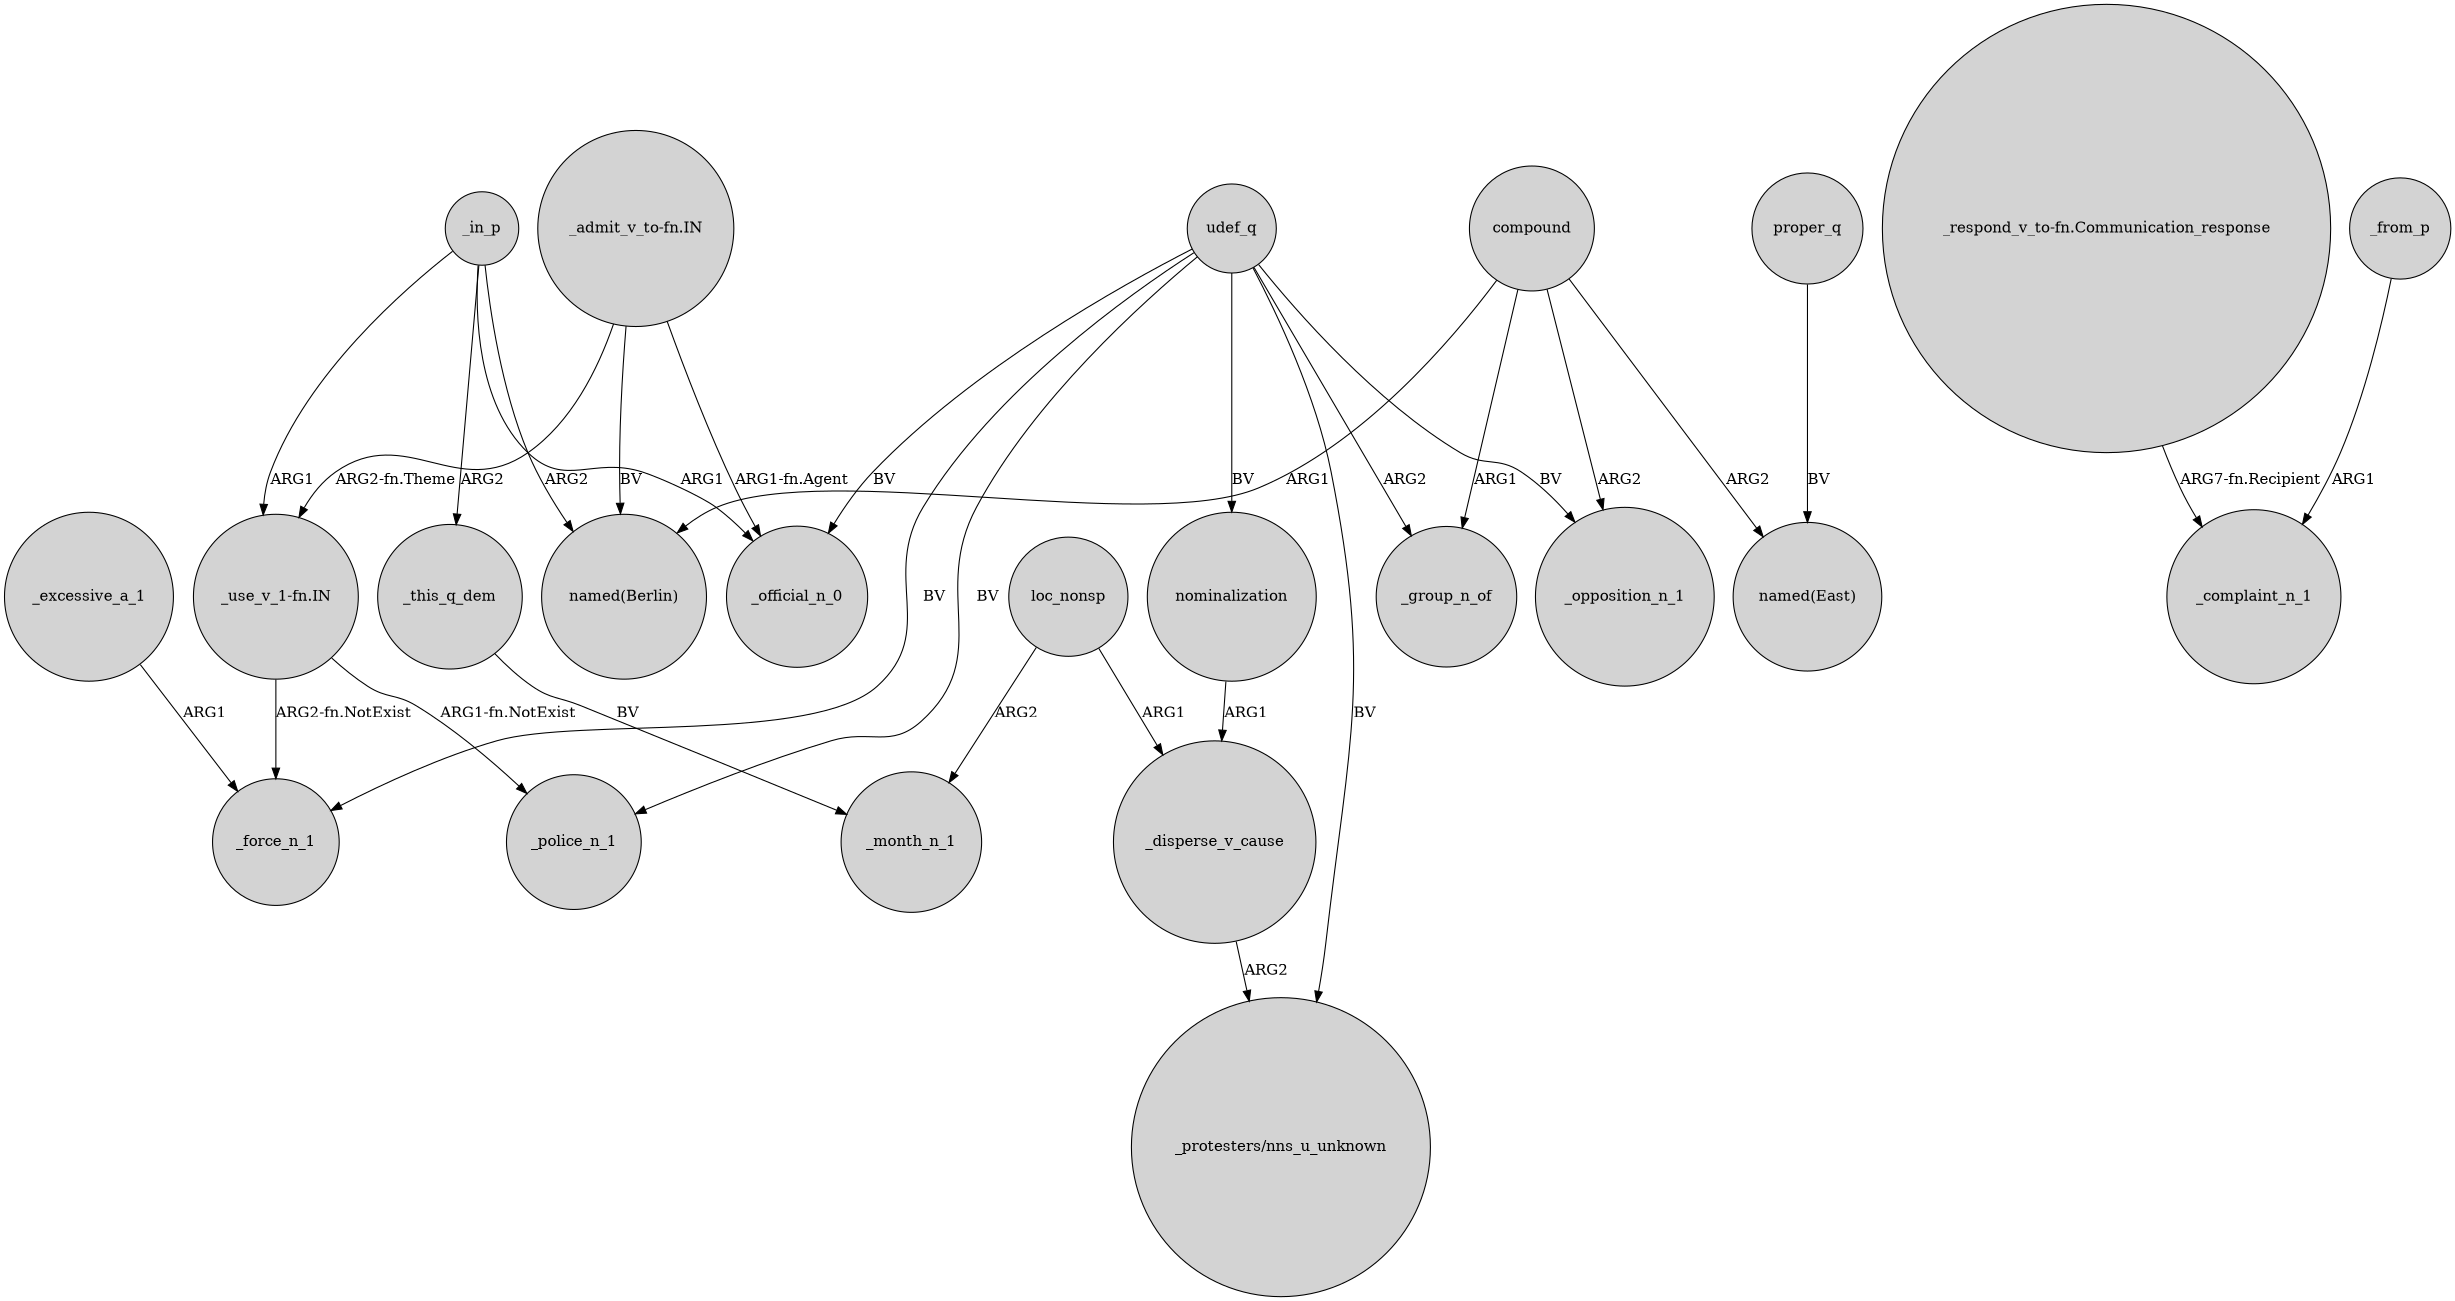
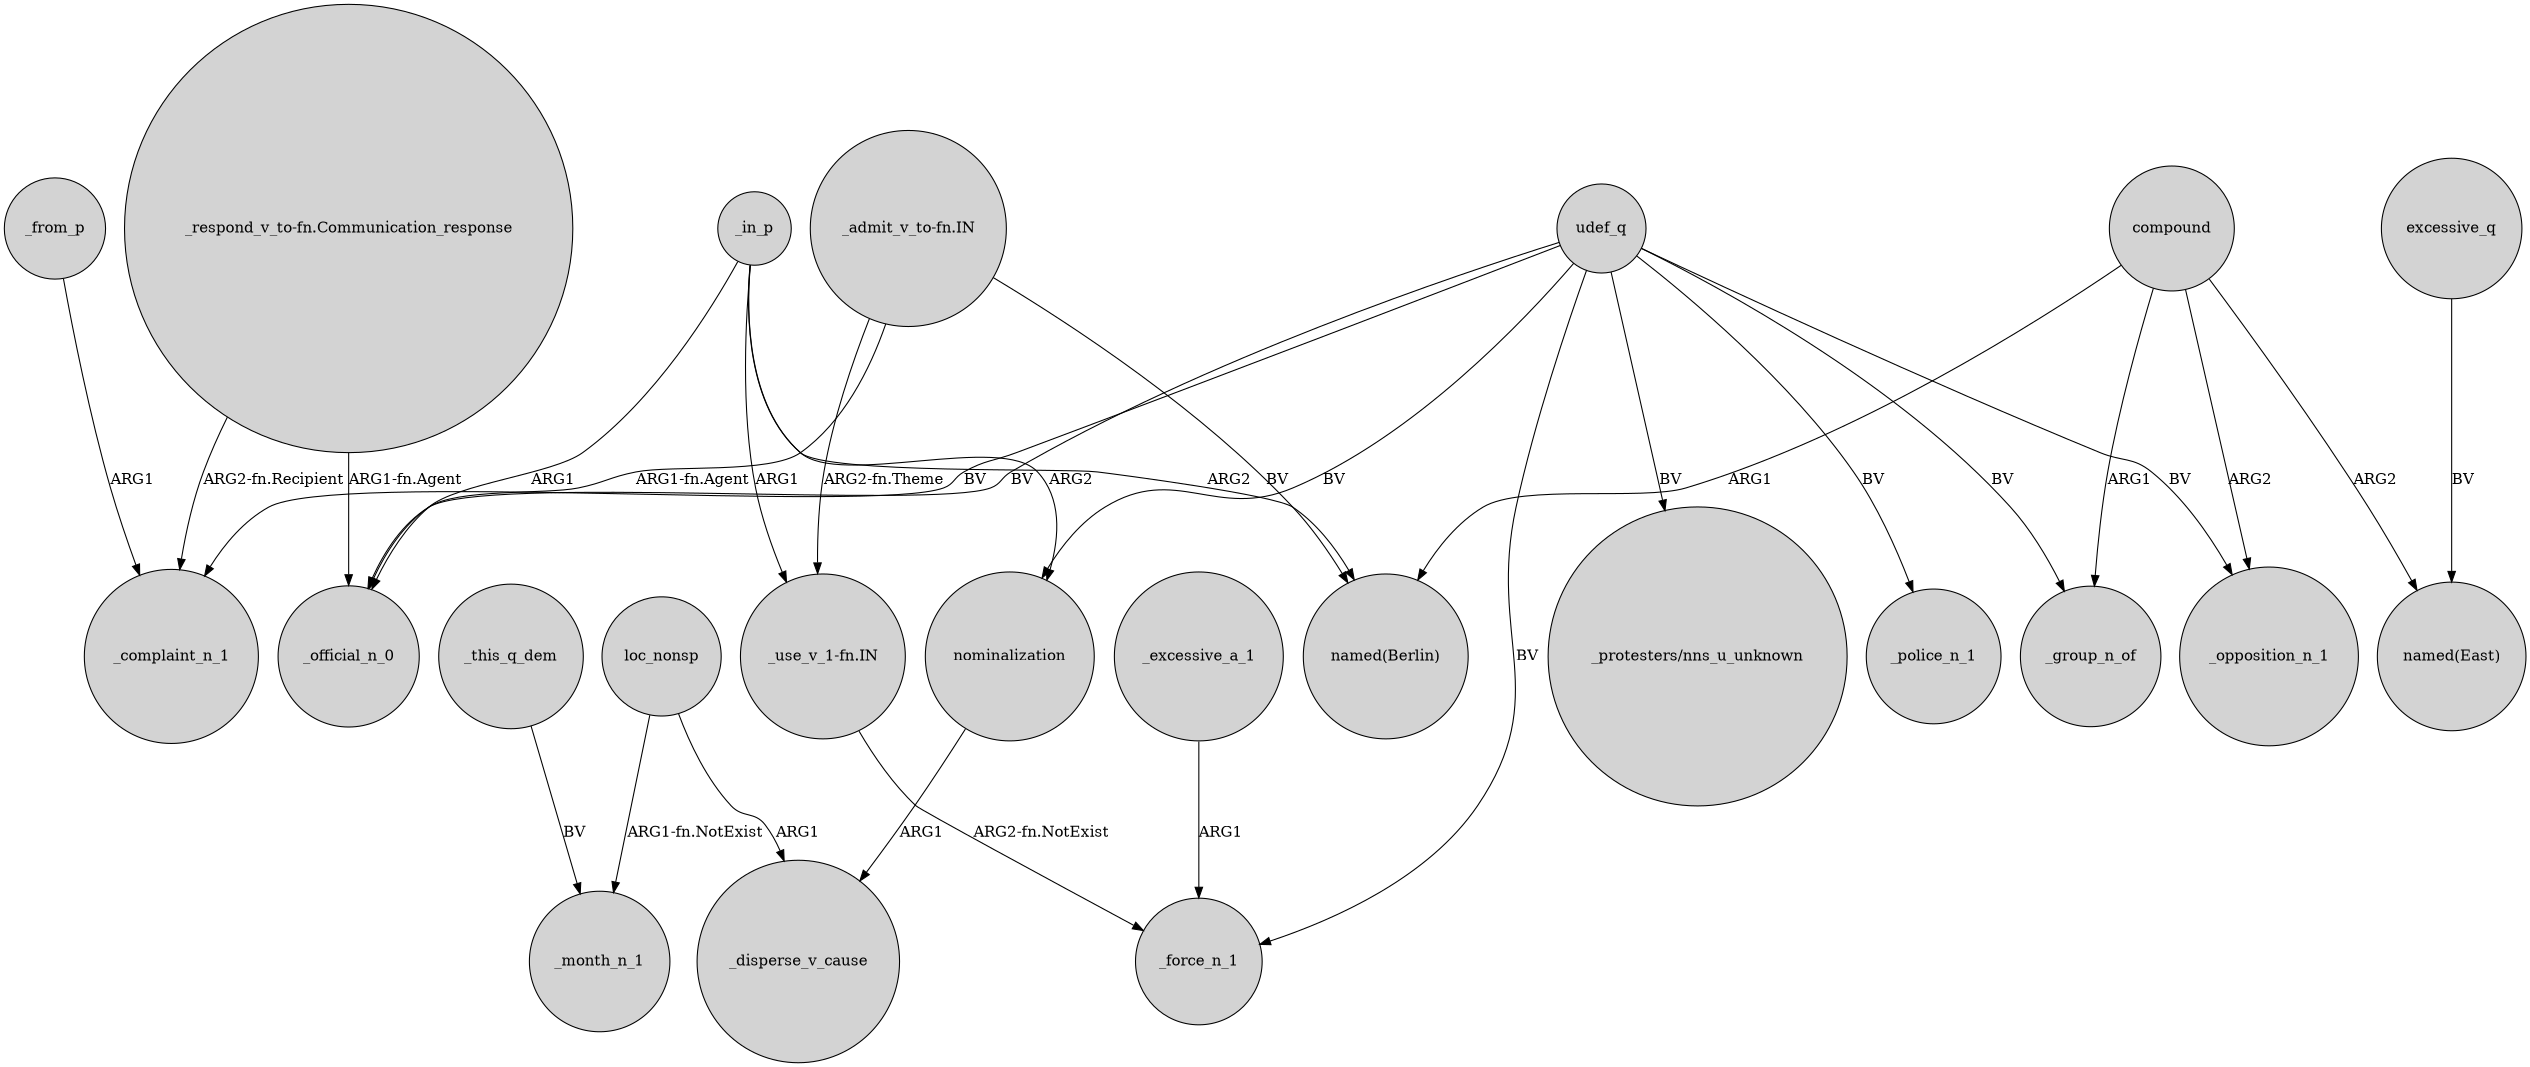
(1807, 228) -> (2452, 228)
(468, 390) -> (925, 461)
none -> (1028, 448)
(1405, 480) -> (2002, 480)
(2251, 480) -> (274, 480)
none -> (349, 514)
(430, 714) -> none
(1017, 714) -> (695, 833)
(1242, 966) -> none
